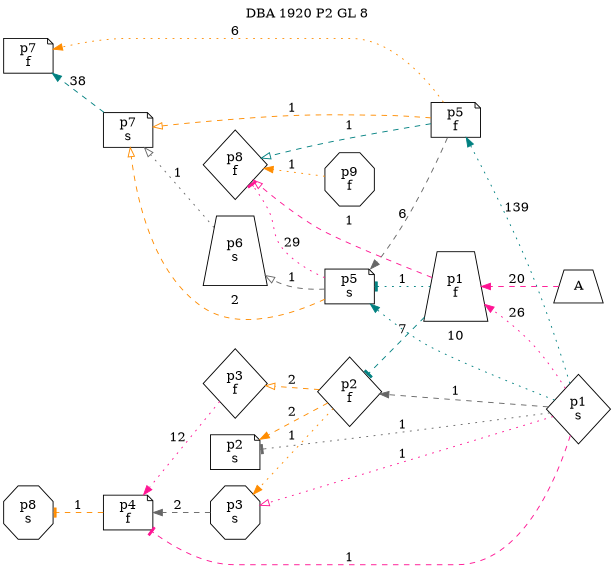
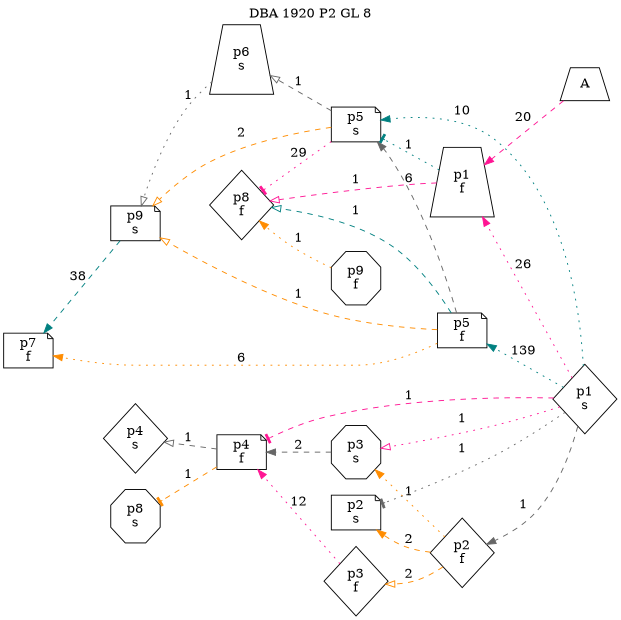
(128, 130) -> (135, 223)
(397, 344) -> none
none -> (135, 438)
